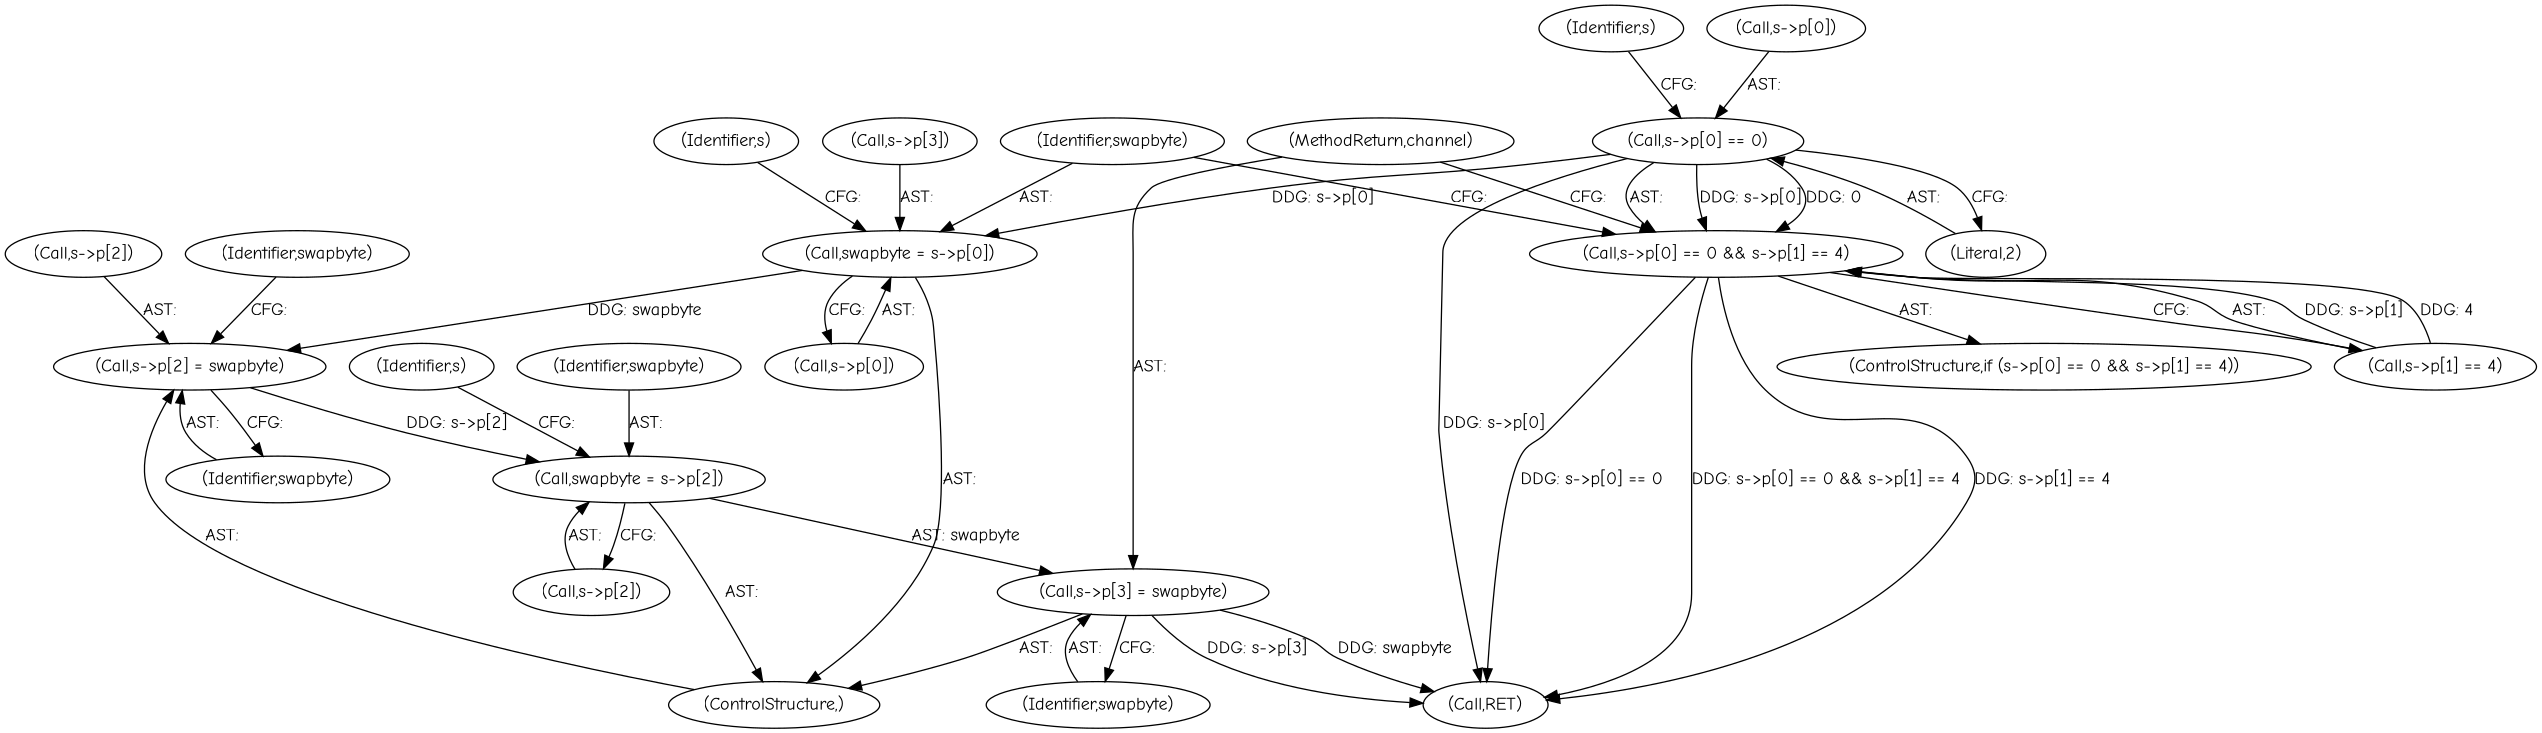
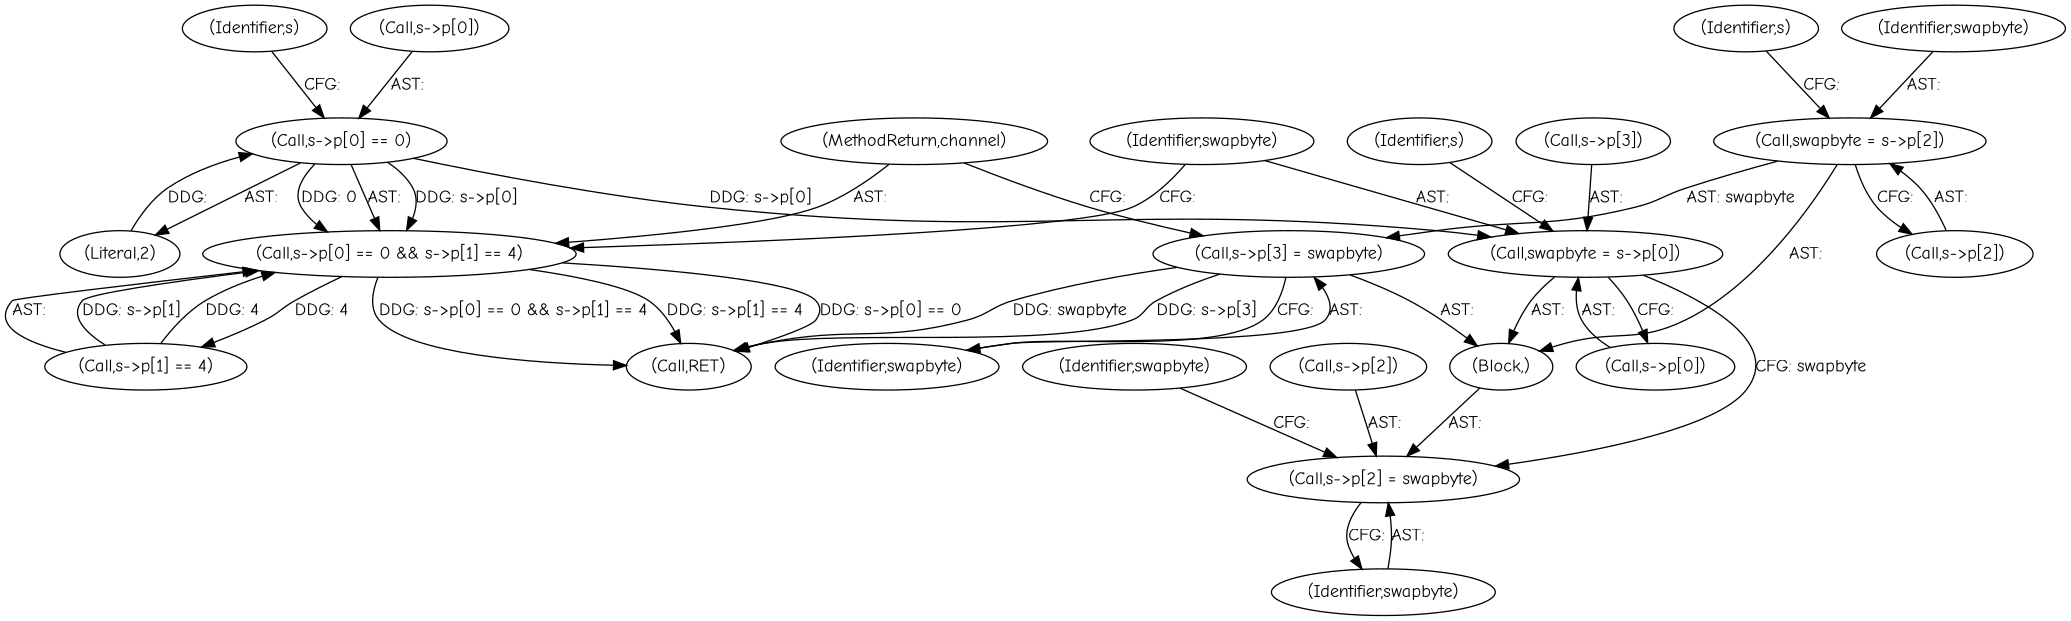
(1591, 198) -> (873, 198)
(1927, 198) -> (191, 198)
(1993, 198) -> (264, 198)
(645, 310) -> (1811, 367)
(2174, 310) -> (322, 310)
(1440, 355) -> none
(1153, 367) -> (1111, 198)
(2044, 367) -> none
(387, 428) -> none
(774, 705) -> (1501, 367)
